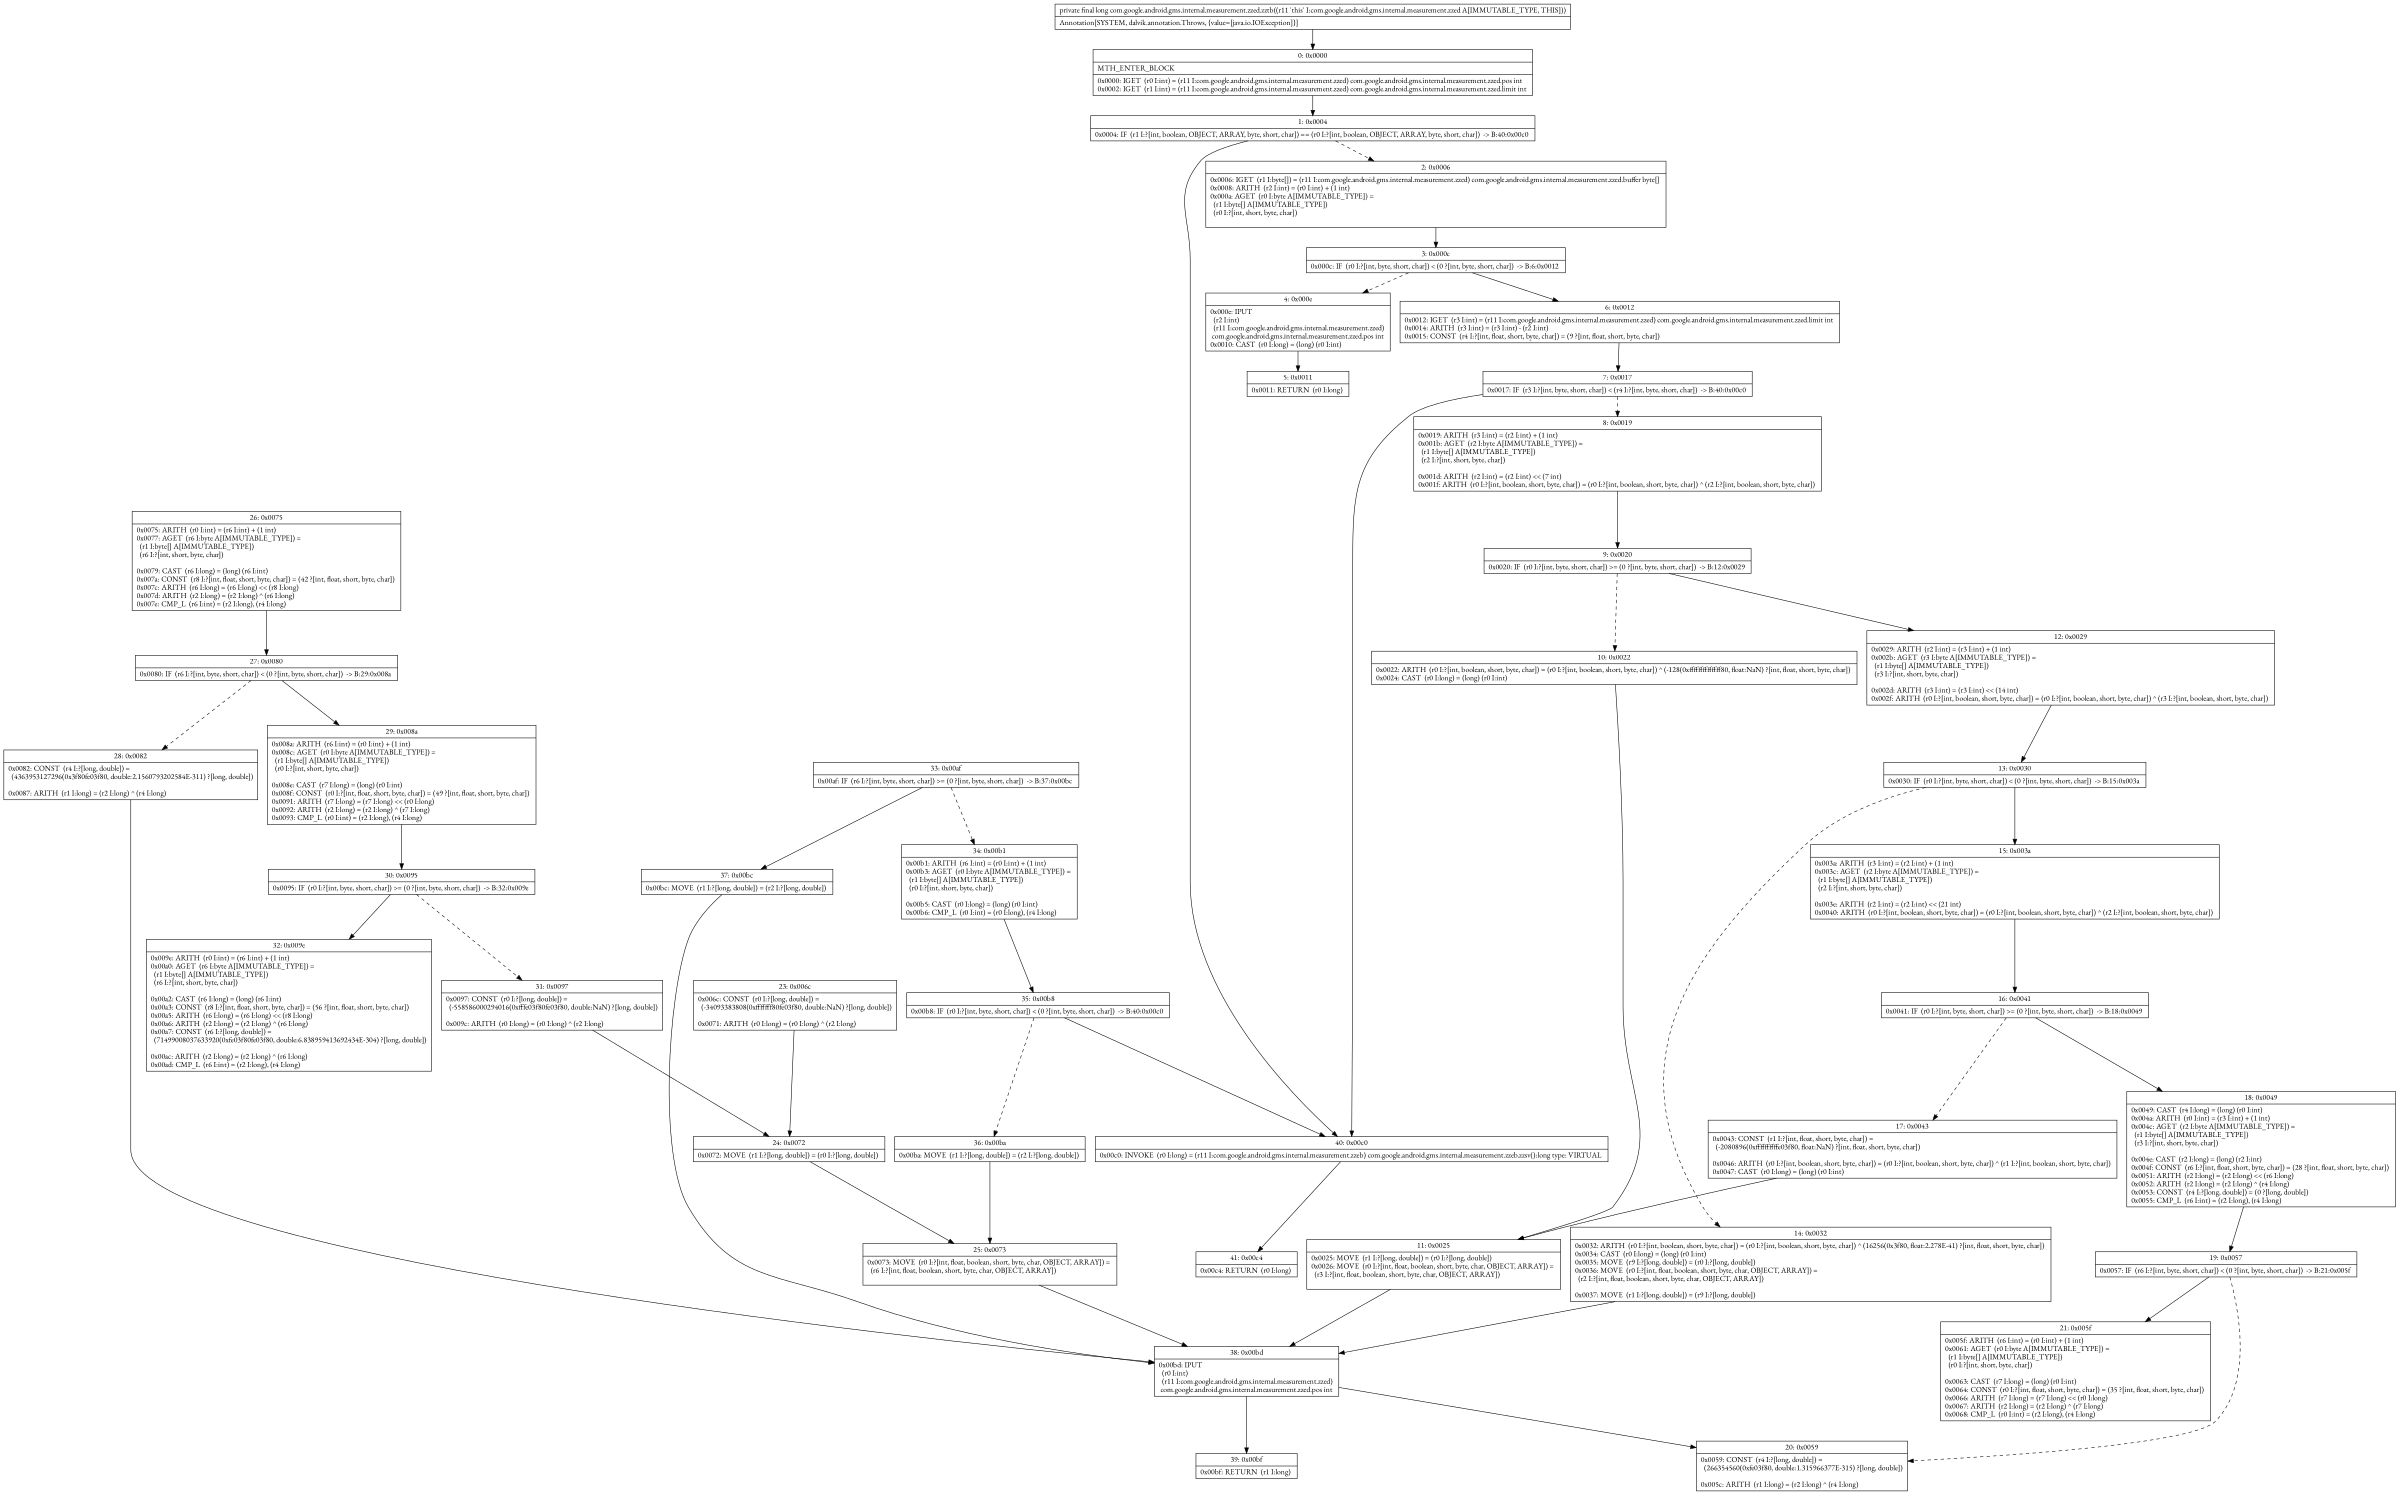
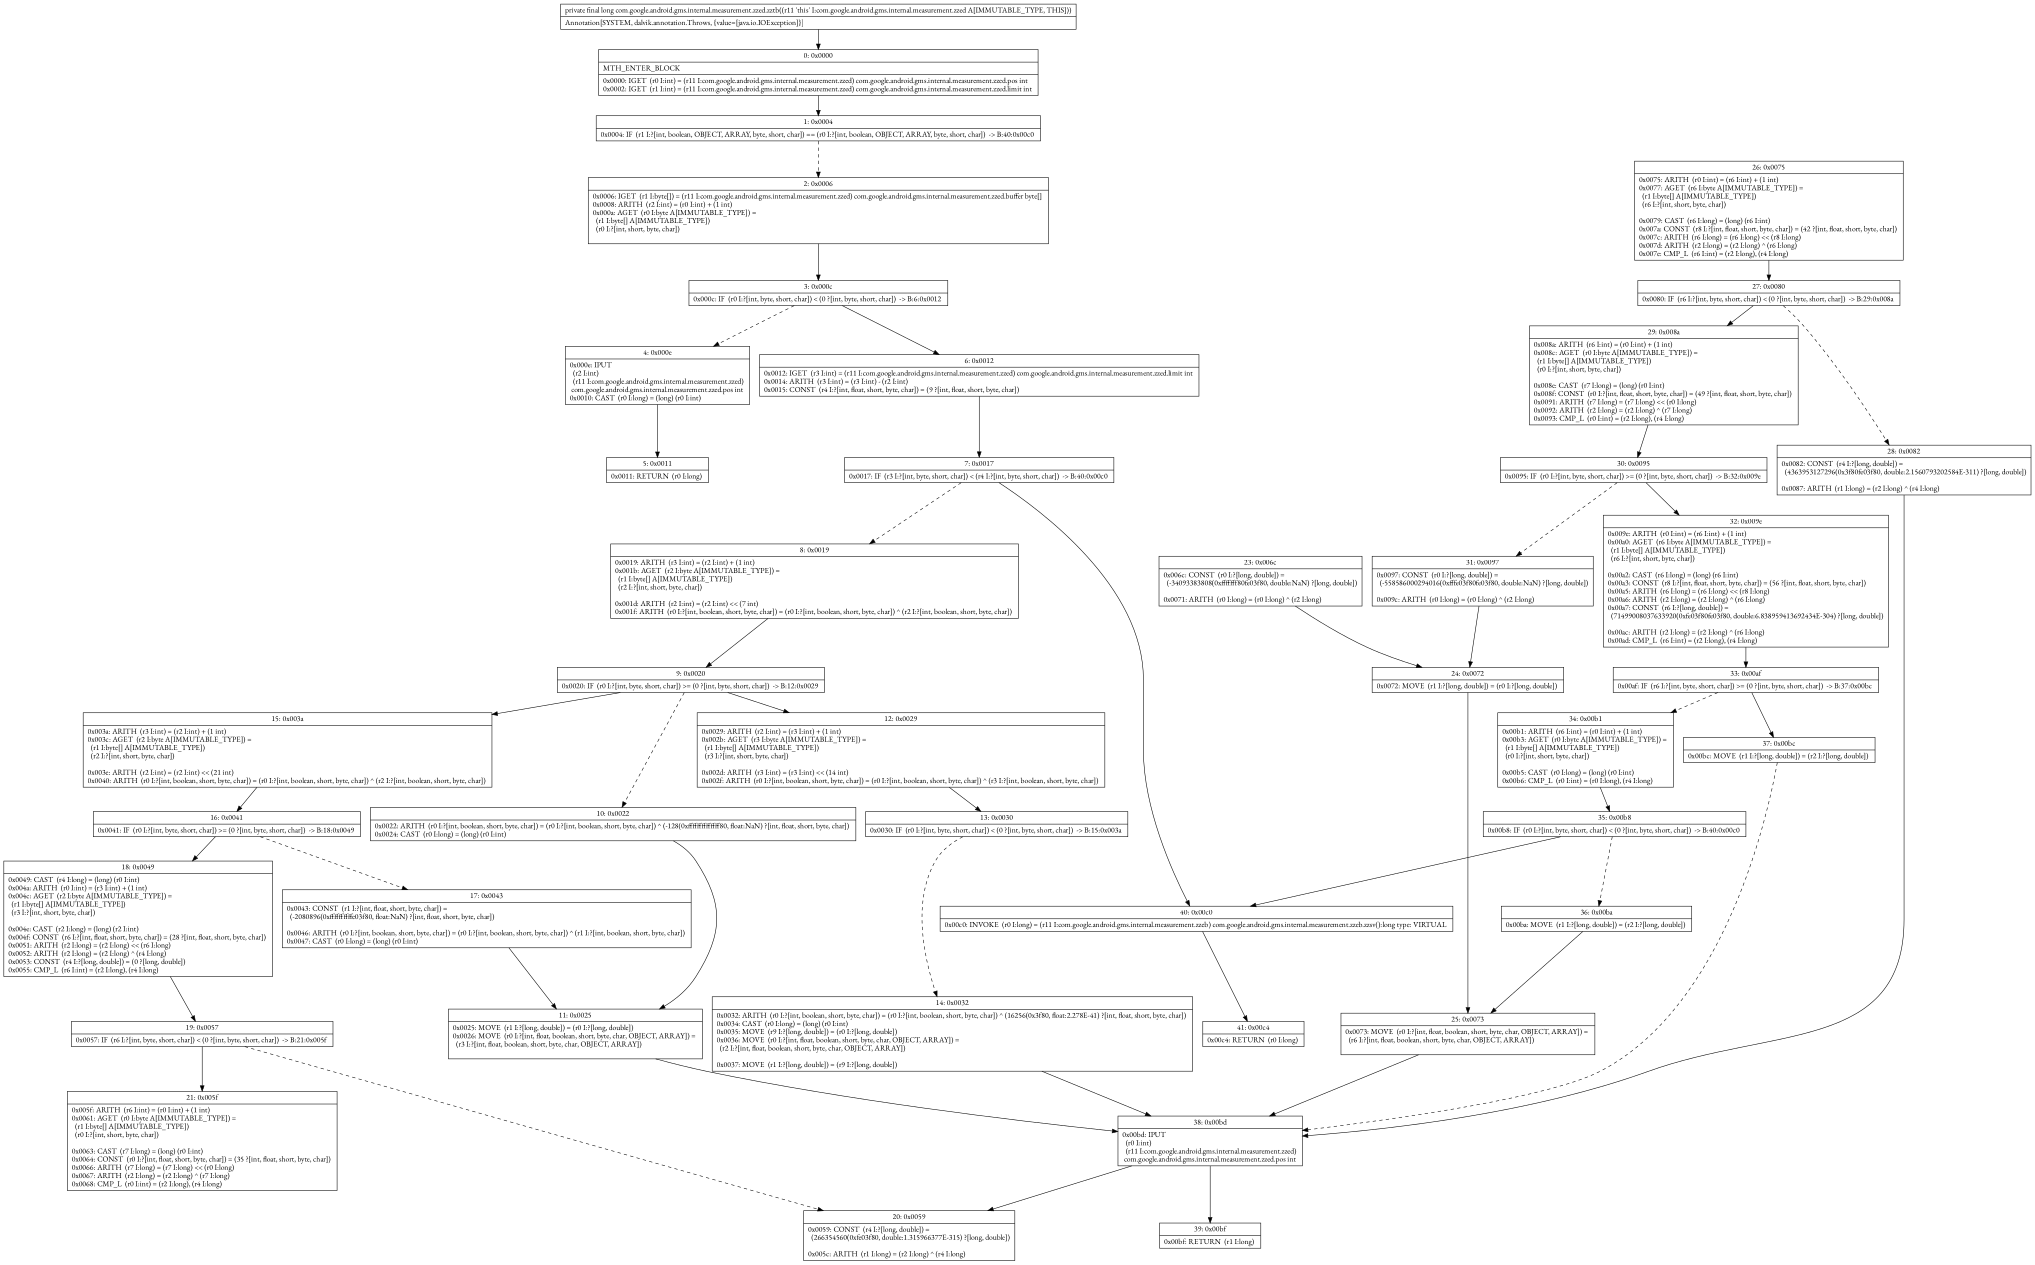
(1190, 642) -> none
none -> (1746, 654)
(2015, 813) -> (559, 703)
(748, 1266) -> (1628, 1052)
